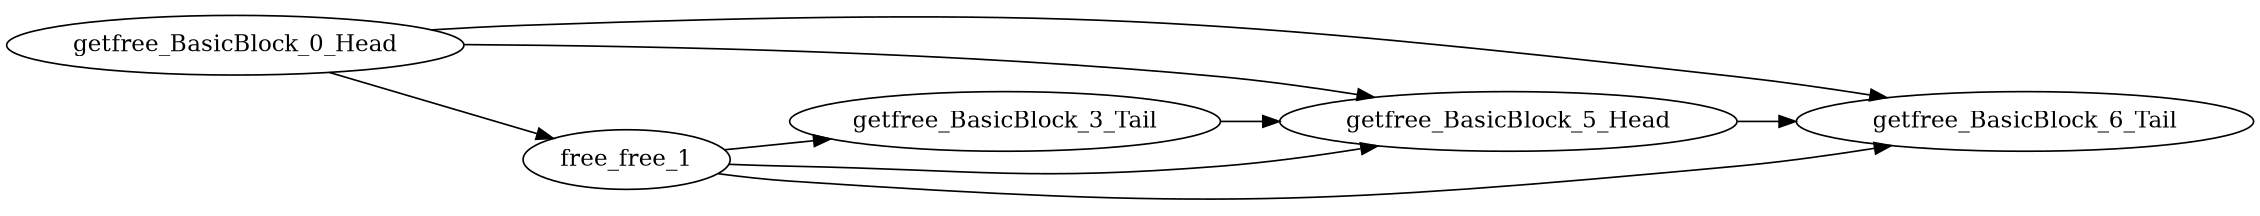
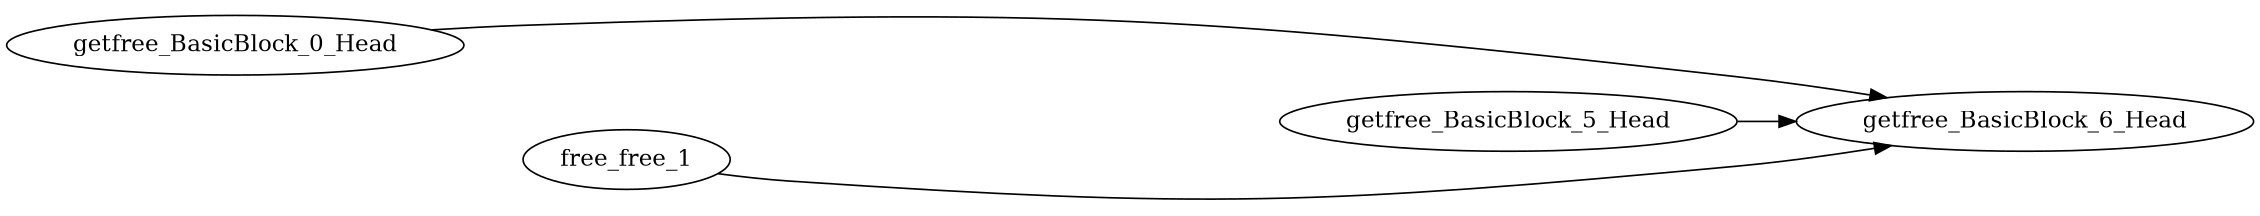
(911, 56) -> none
(433, 103) -> none
(1005, 121) -> none
(2025, 121) -> (2025, 121)
(1045, 174) -> none
